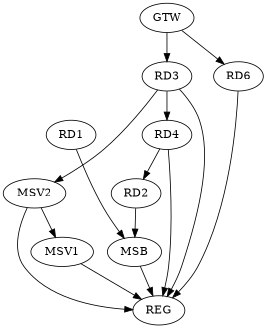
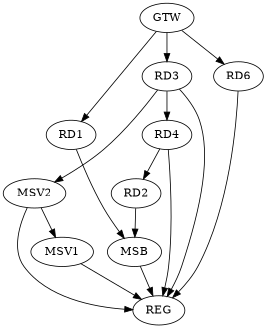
none -> (122, 73)
